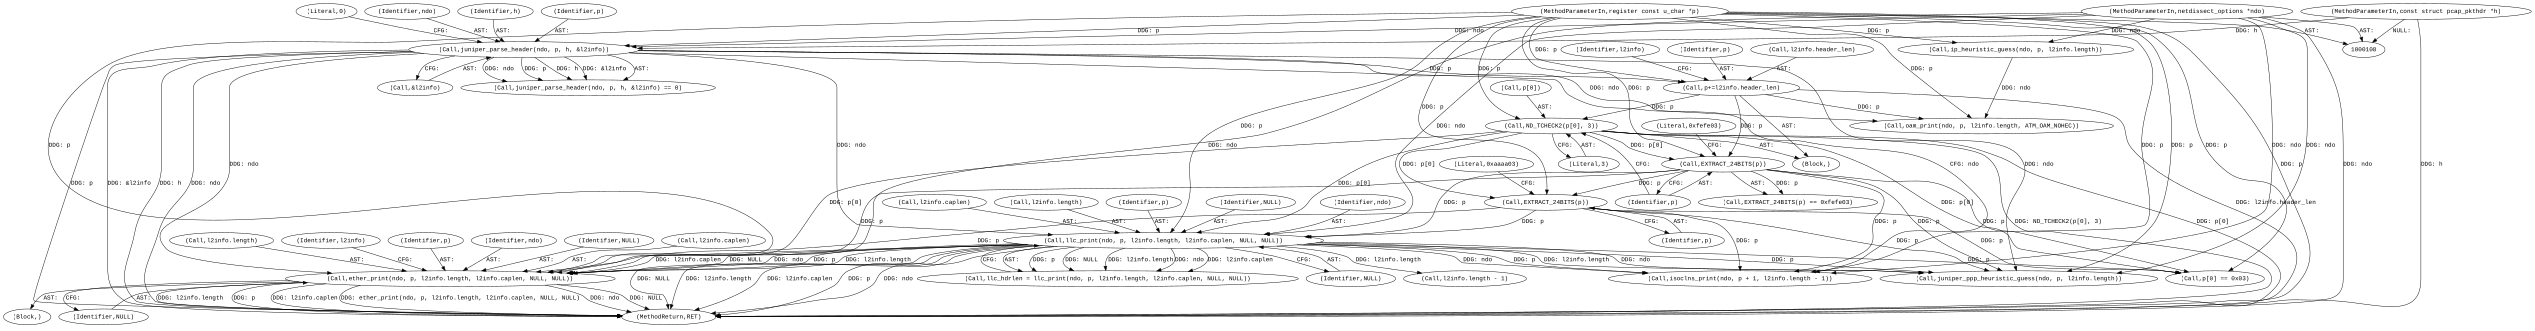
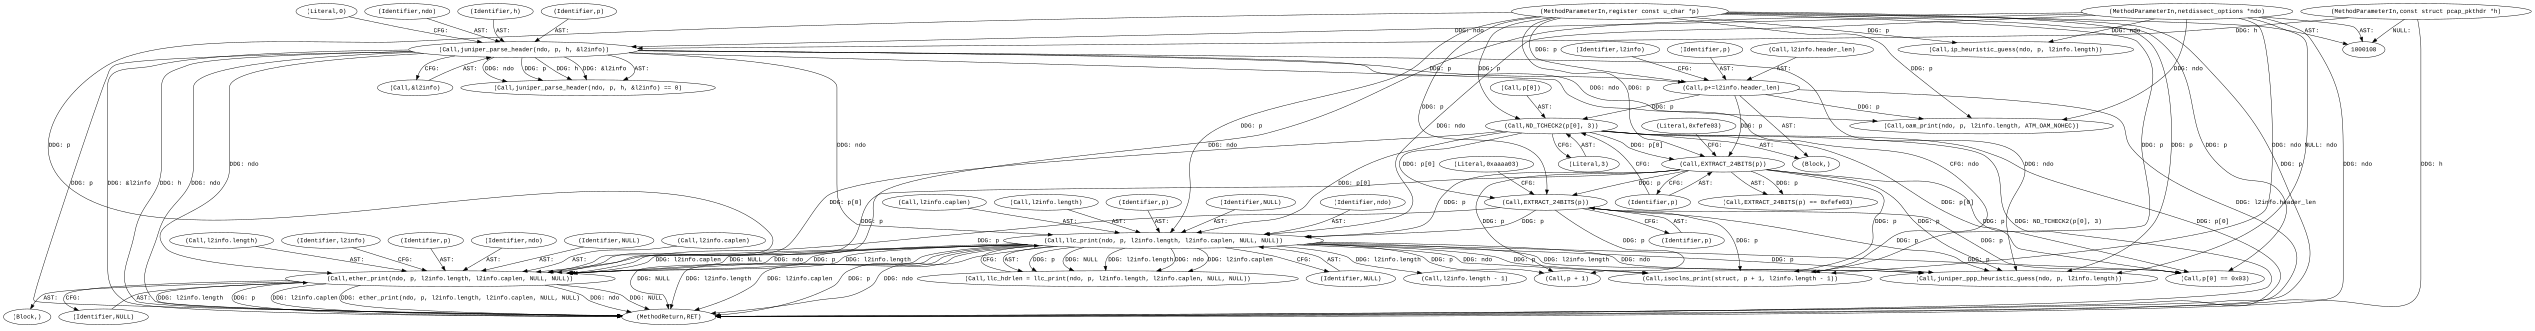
(1077, 30) -> none
(2000, 86) -> (2146, 89)
(2321, 145) -> (2321, 145)
none -> (1567, 279)
(1740, 279) -> (1740, 279)
